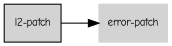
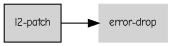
(133, 23) -> (133, 23)
